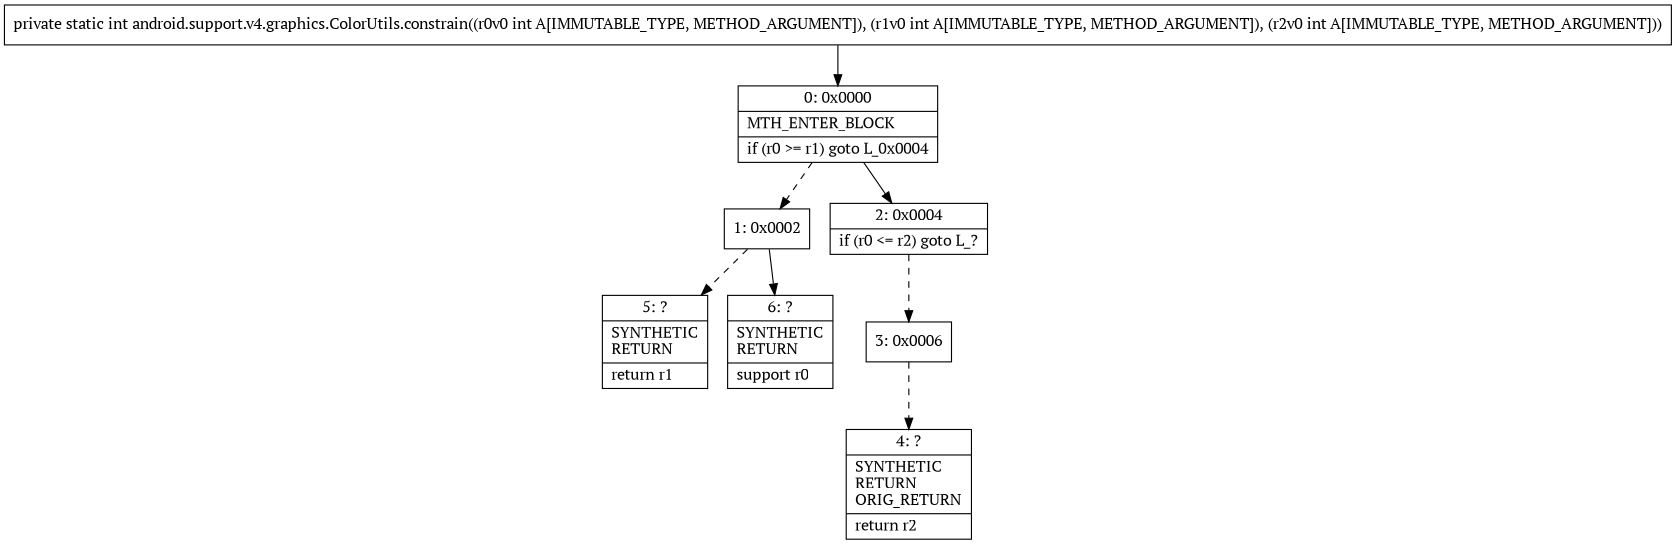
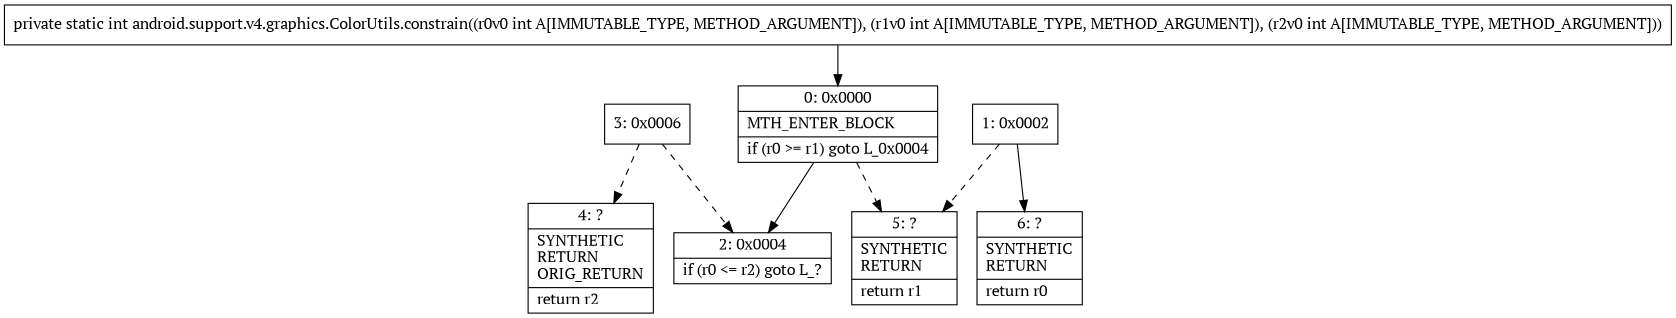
(799, 181) -> (867, 182)
(909, 282) -> (694, 184)
(773, 375) -> (1017, 291)
